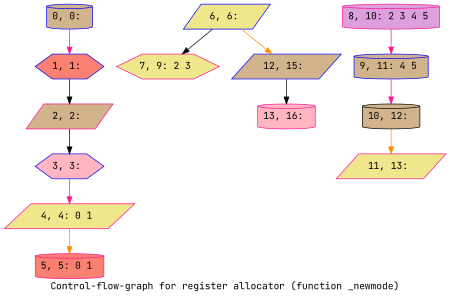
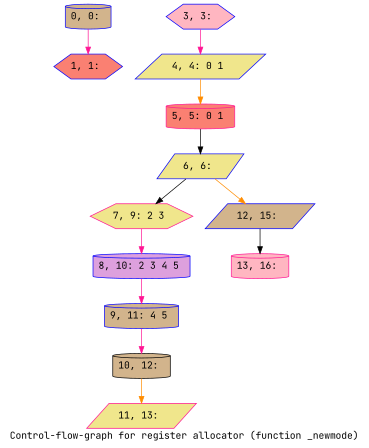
(391, 17) -> (142, 266)
(70, 116) -> none
none -> (200, 138)
(70, 216) -> (200, 67)
none -> (142, 238)
